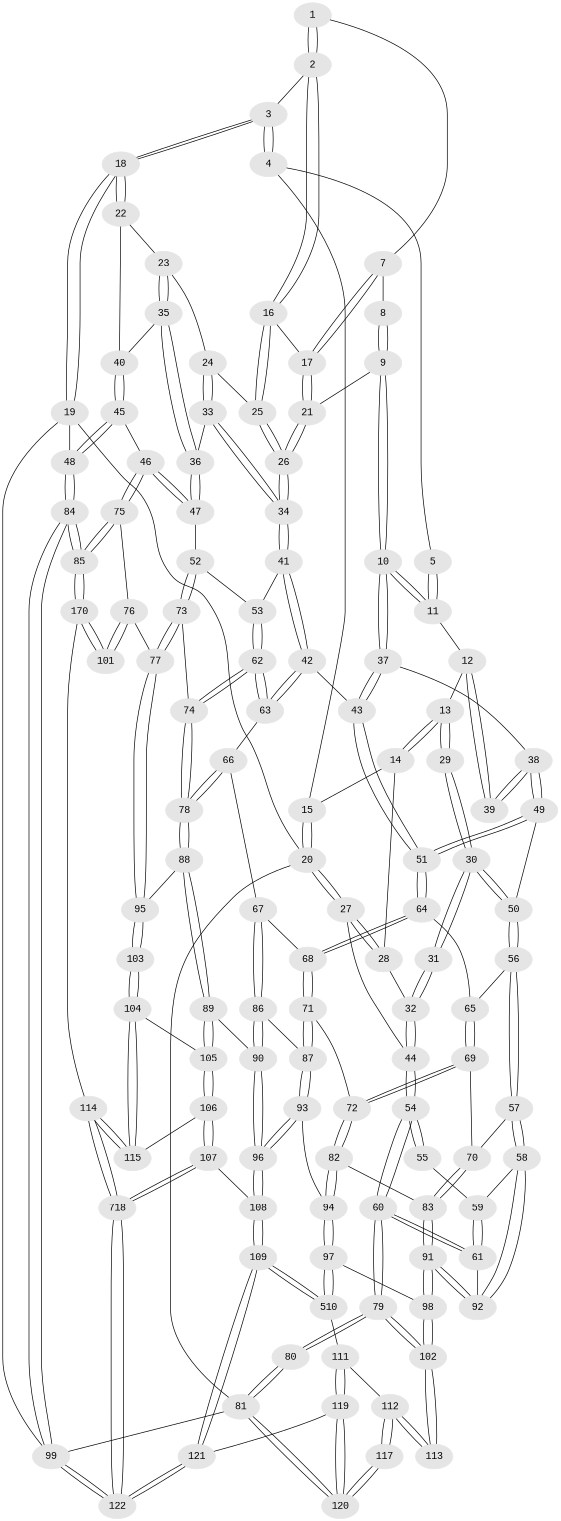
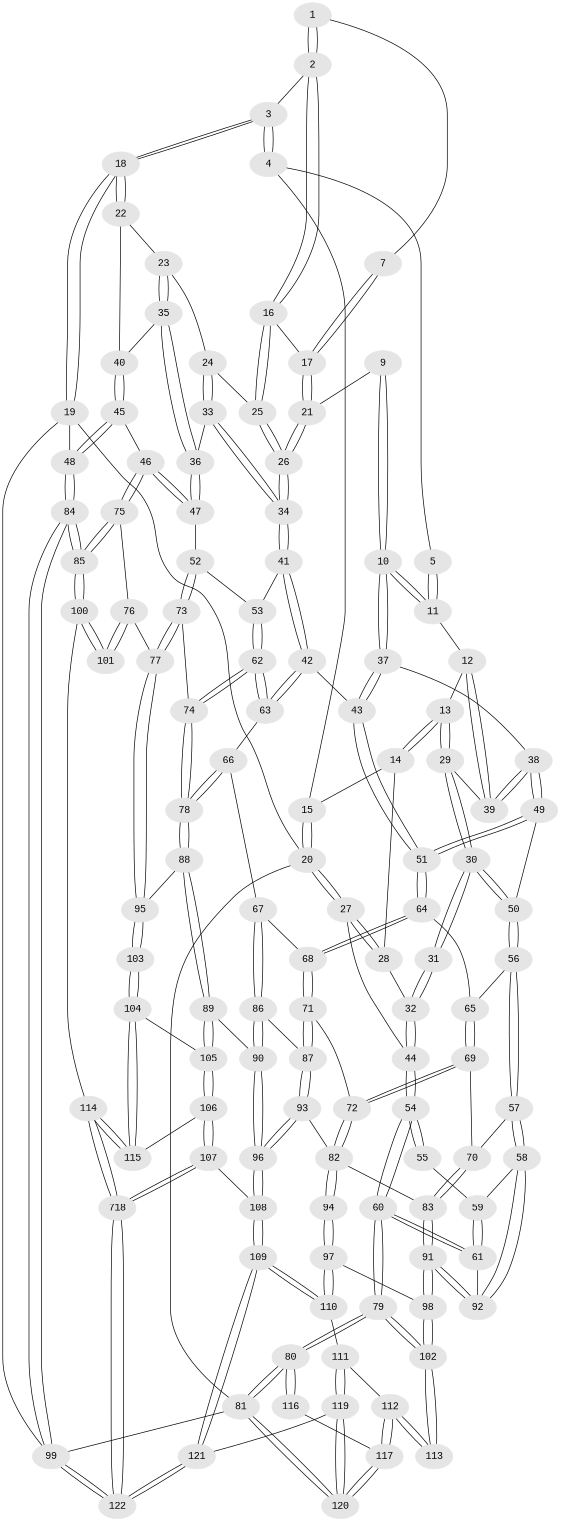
(383, 313) -> none
(79, 612) -> (79, 612)
none -> (467, 786)
(307, 1160) -> (318, 1133)
(329, 1307) -> (329, 1307)
none -> (291, 1407)
